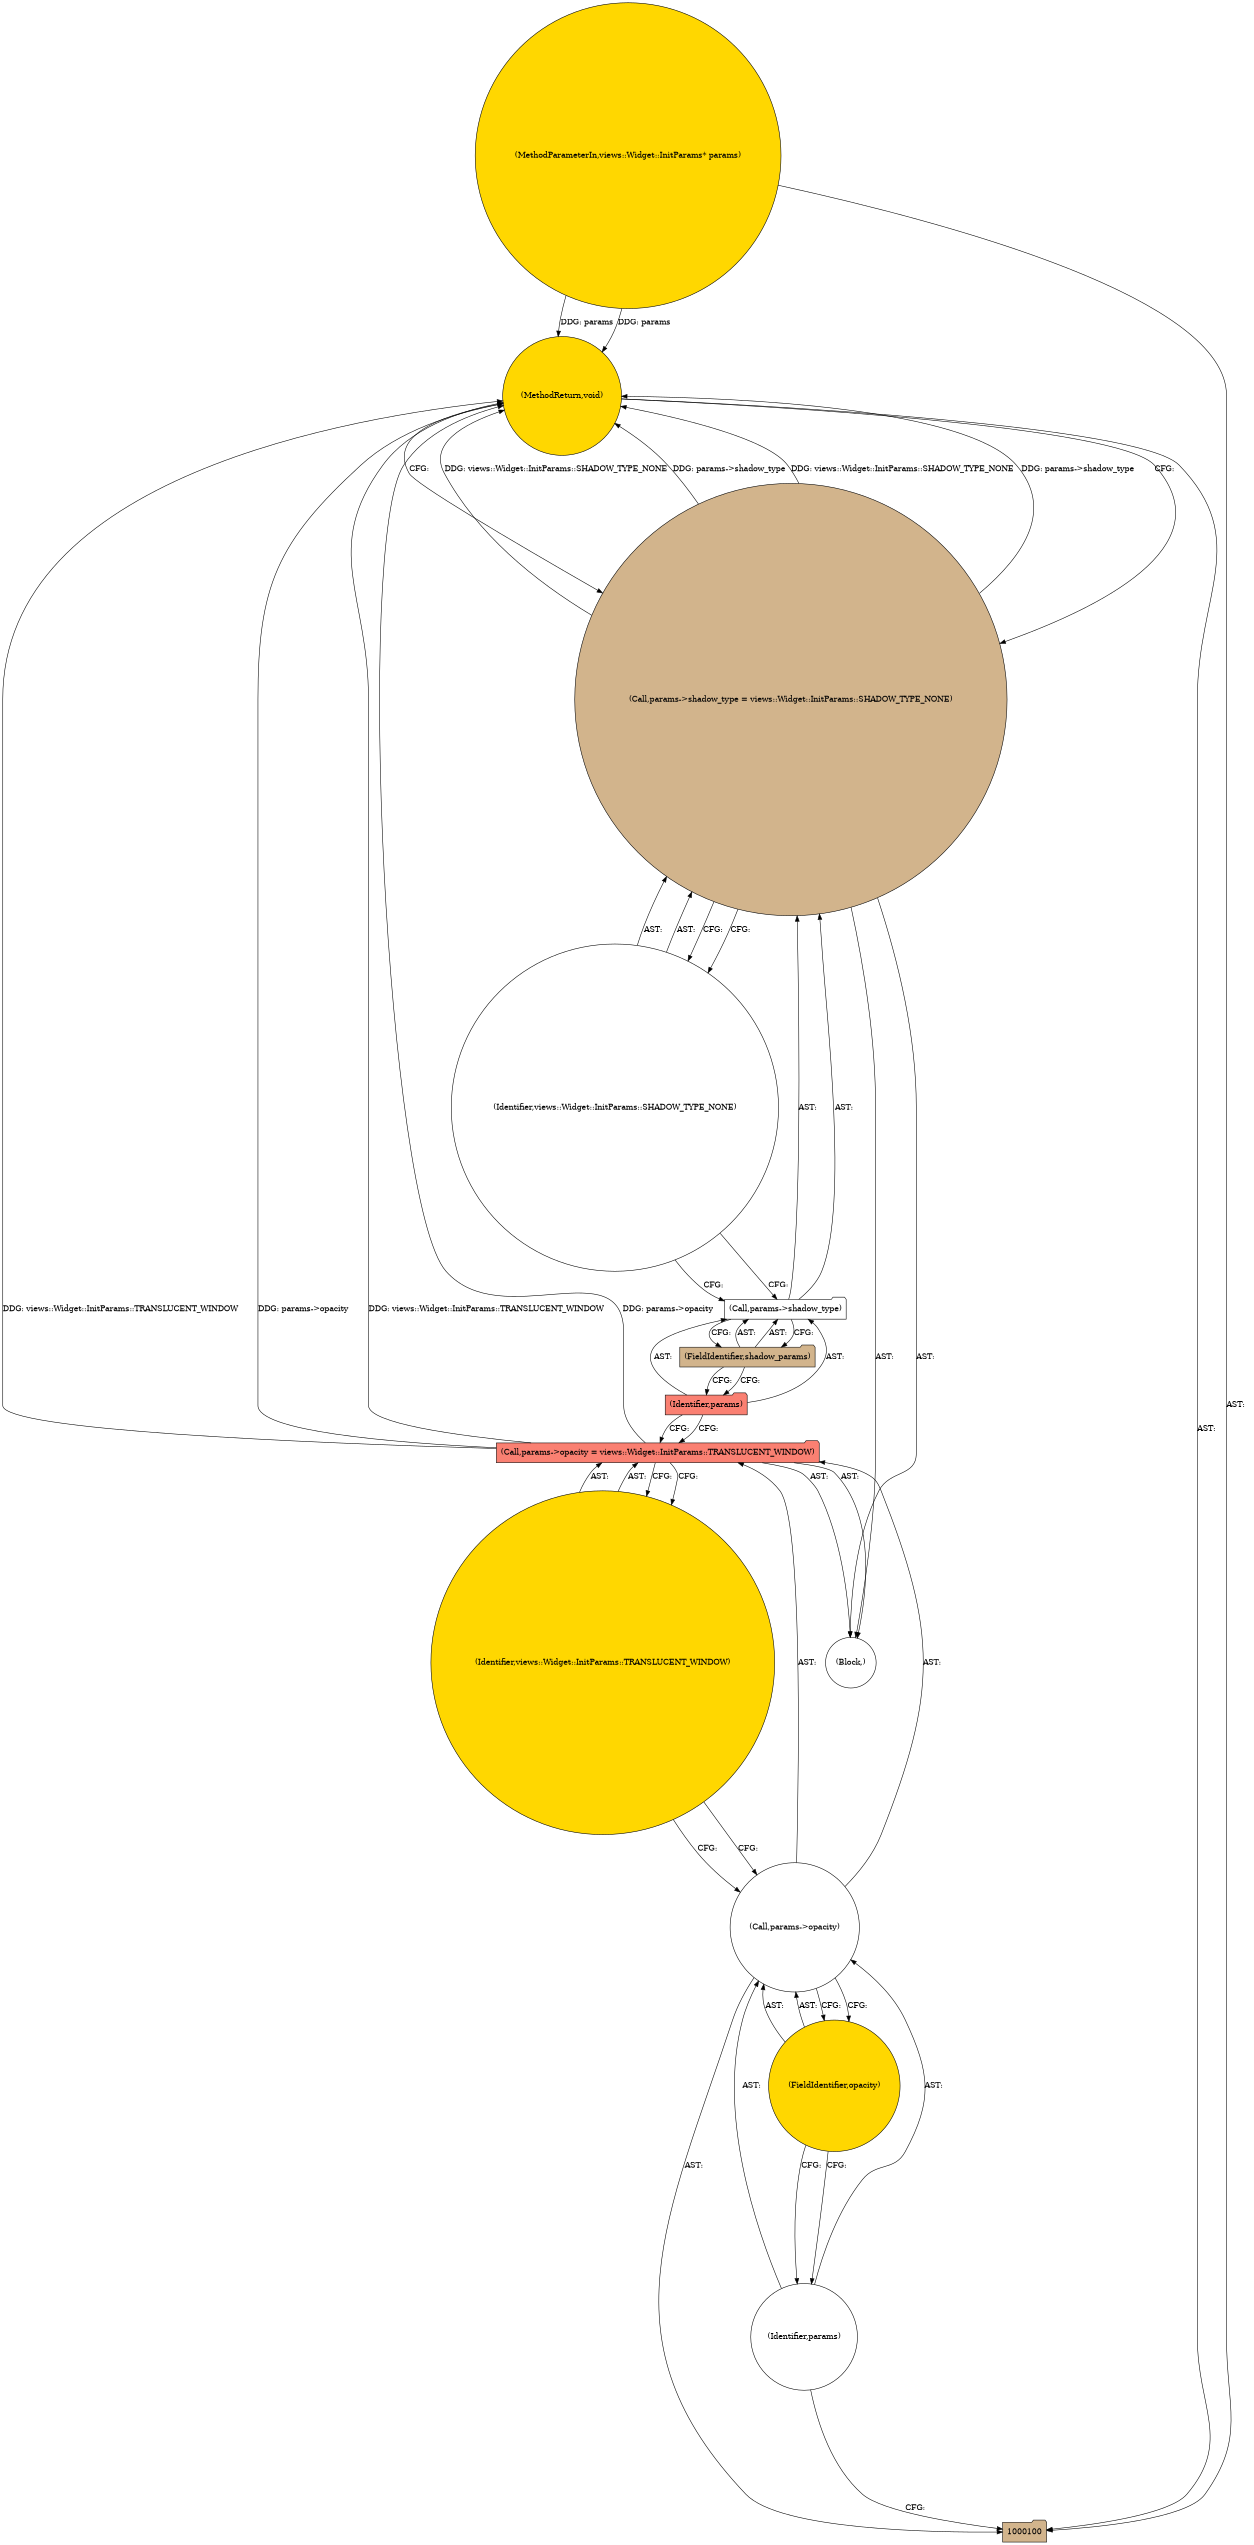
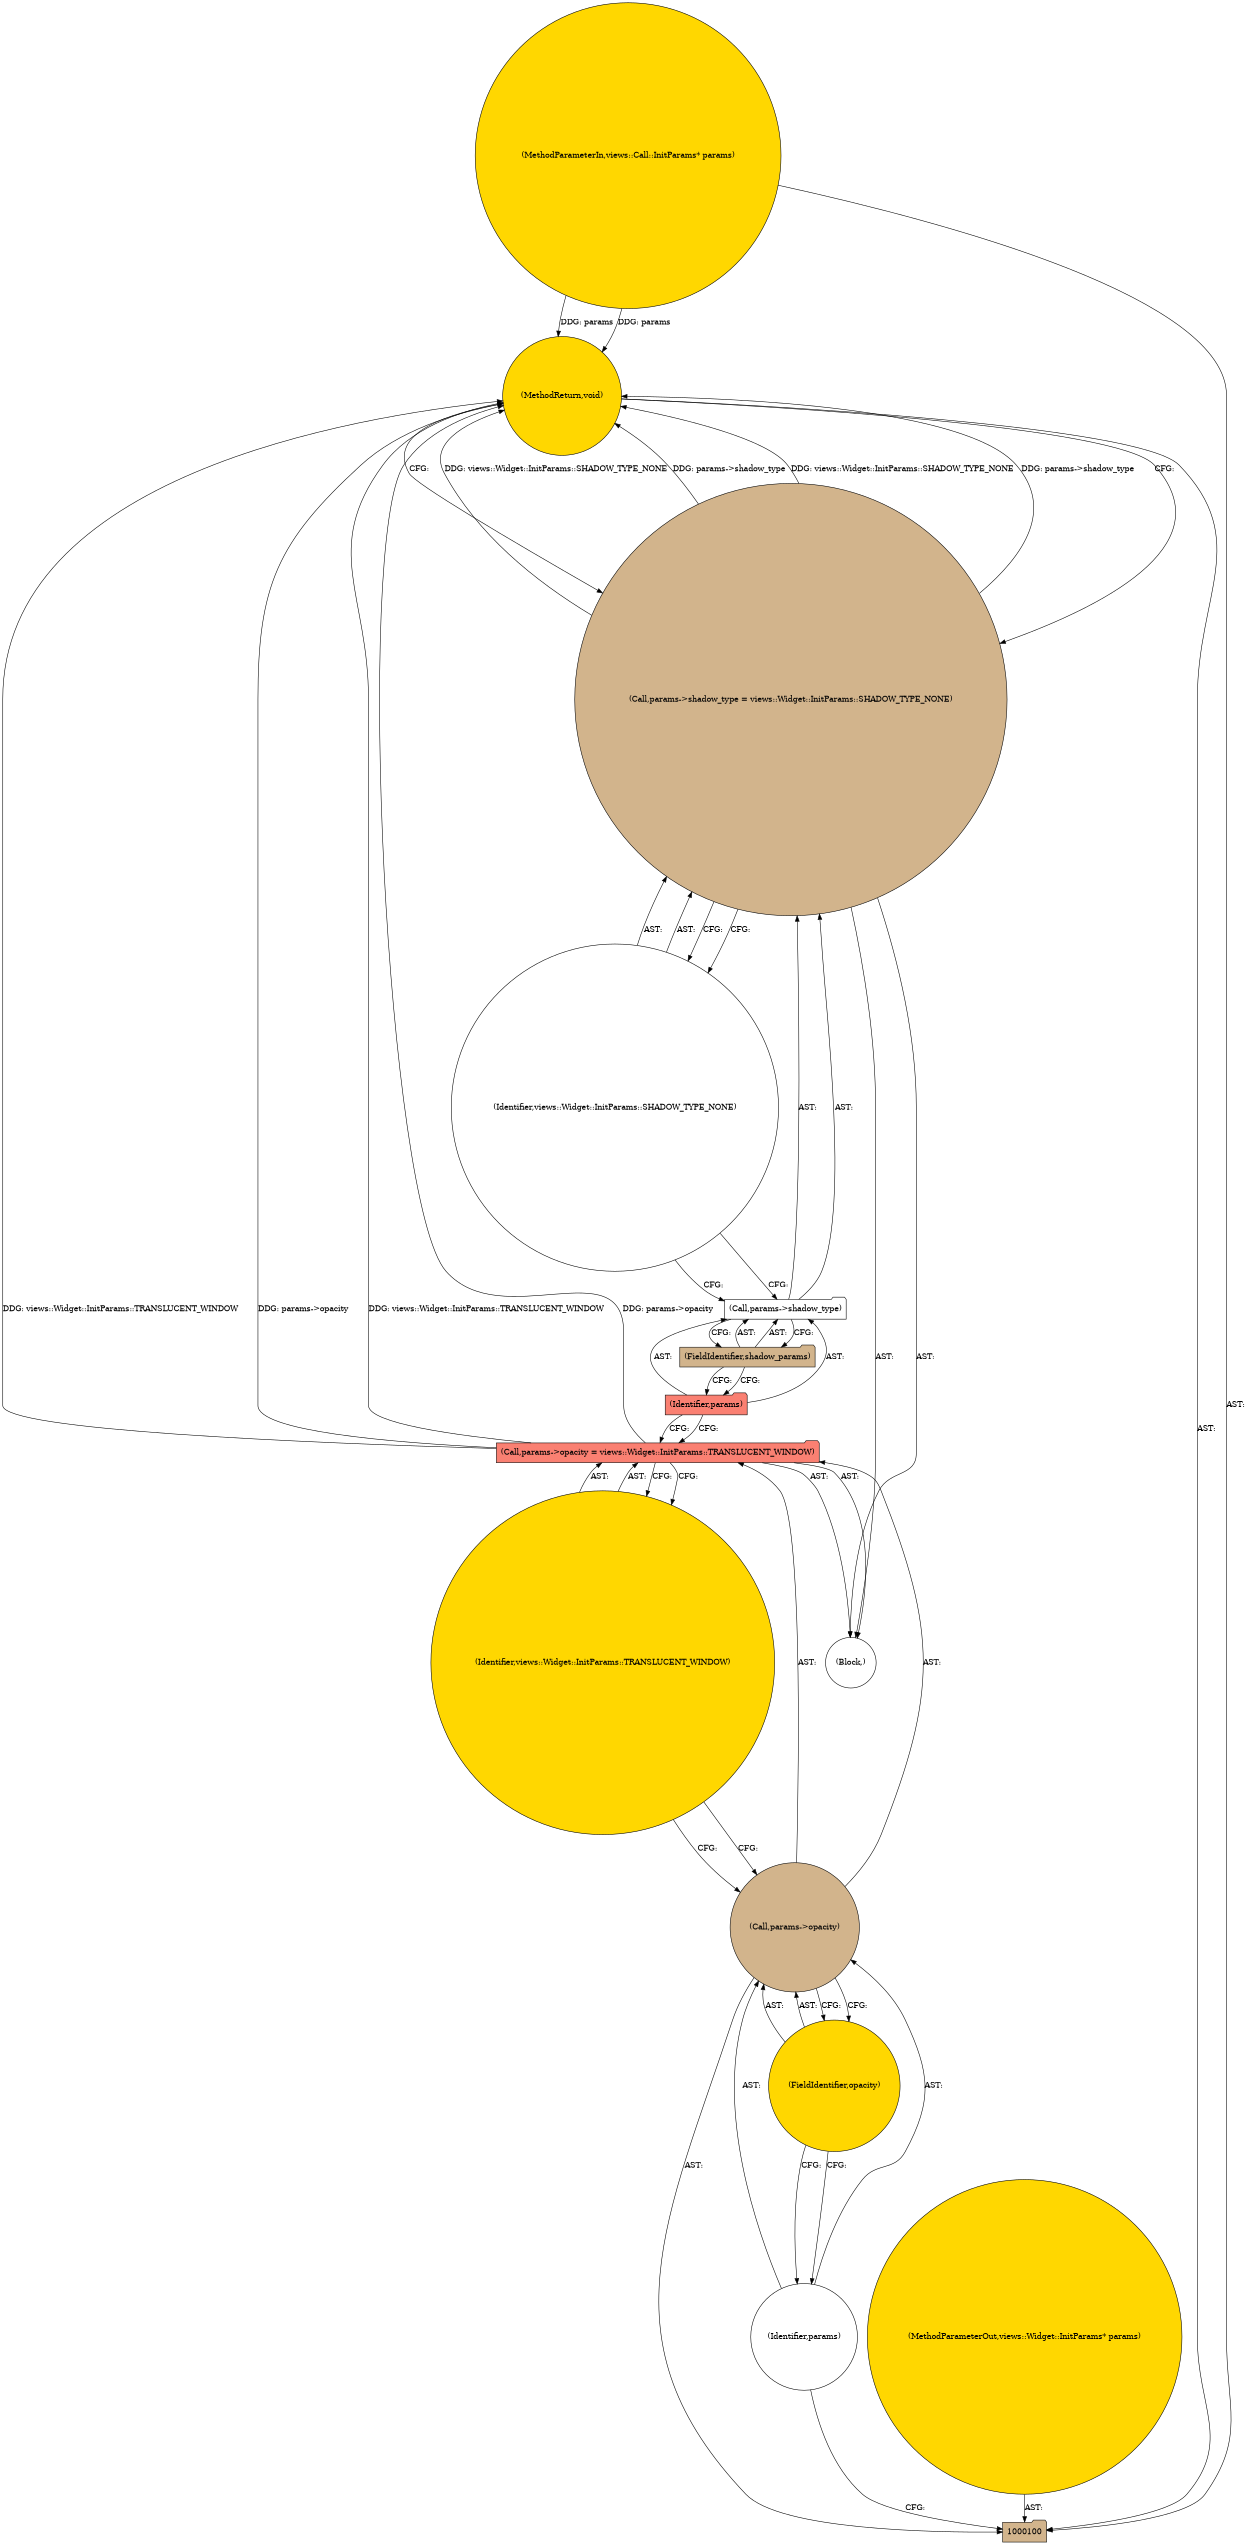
(628, 156) -> (628, 156)
(795, 1927) -> (795, 1927)
none -> (1025, 2337)
